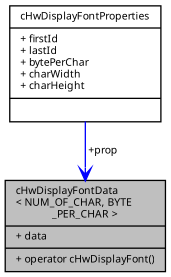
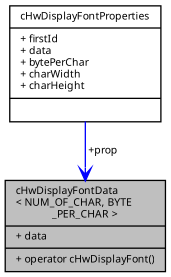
(39, 51) -> (36, 51)
